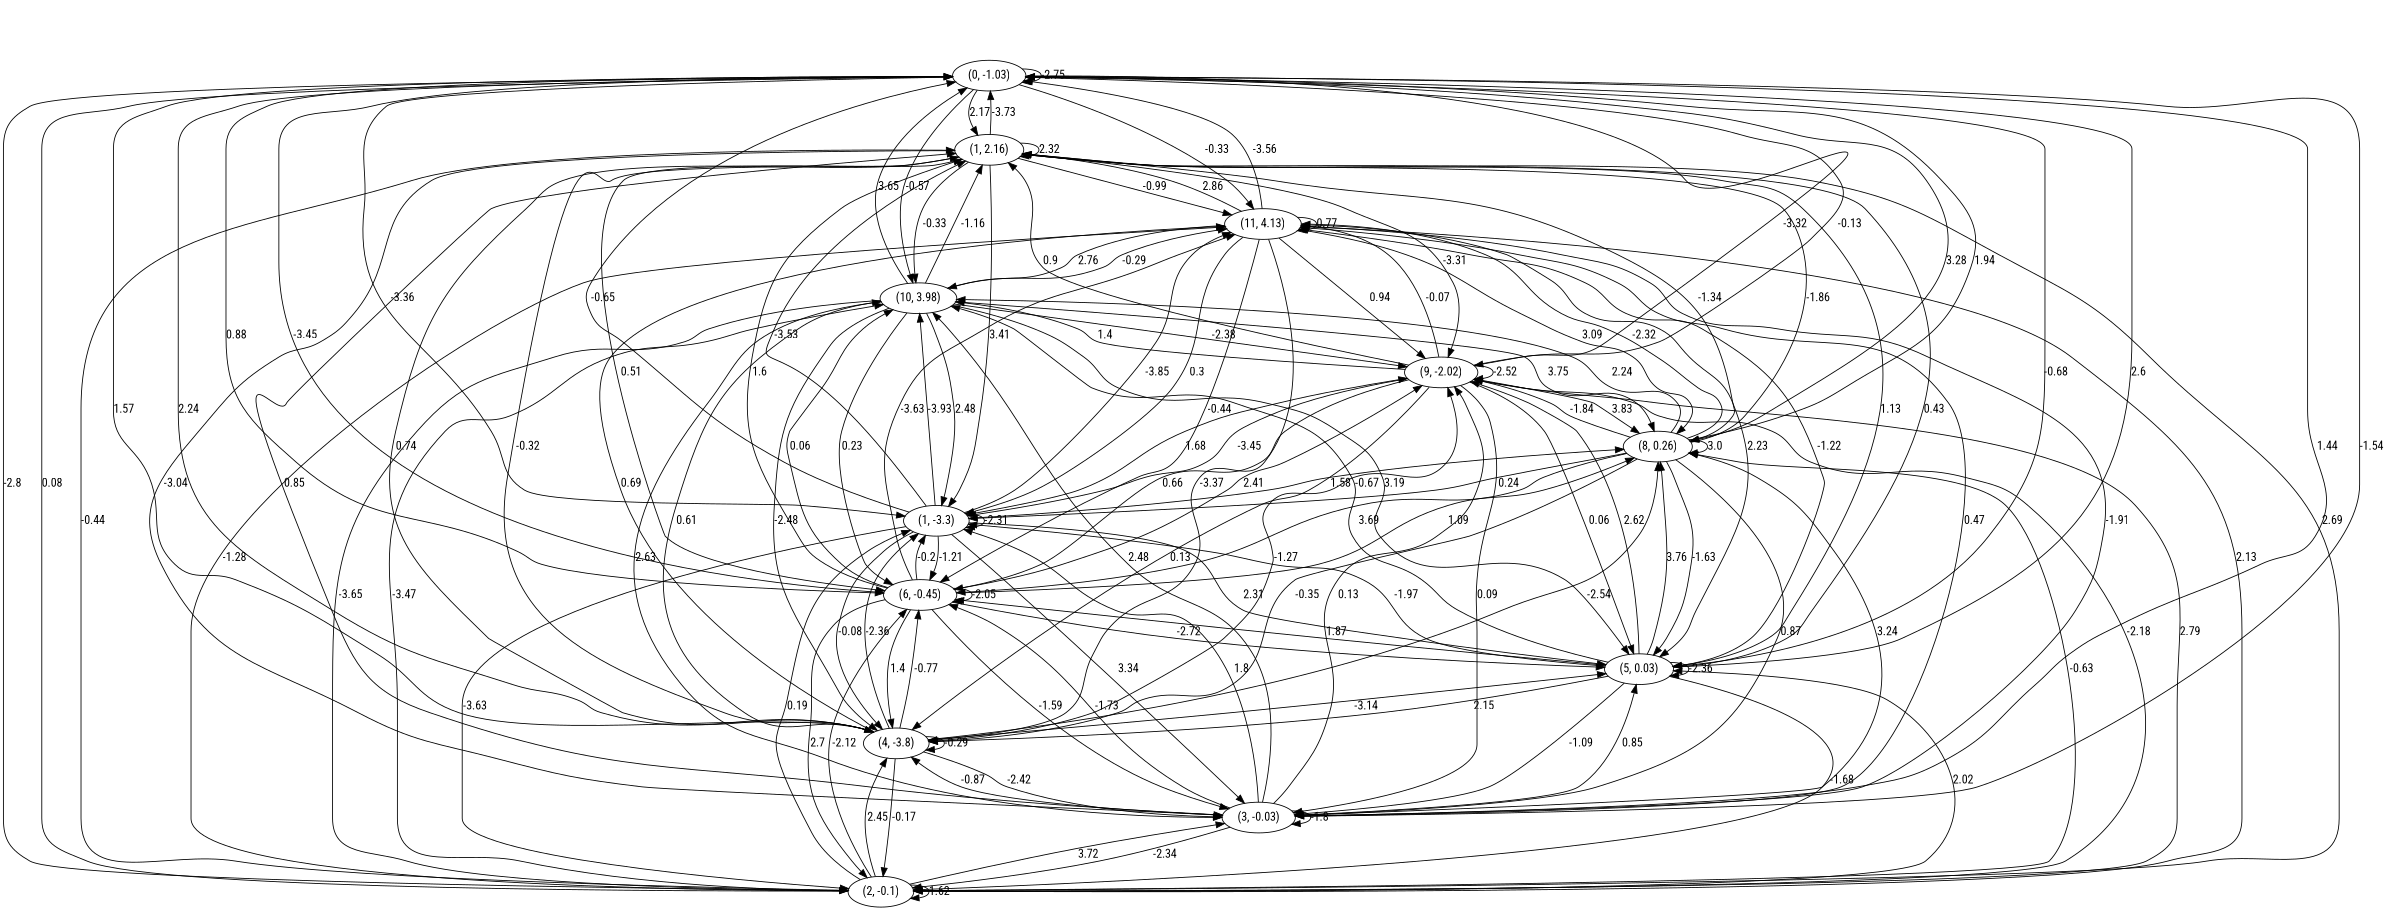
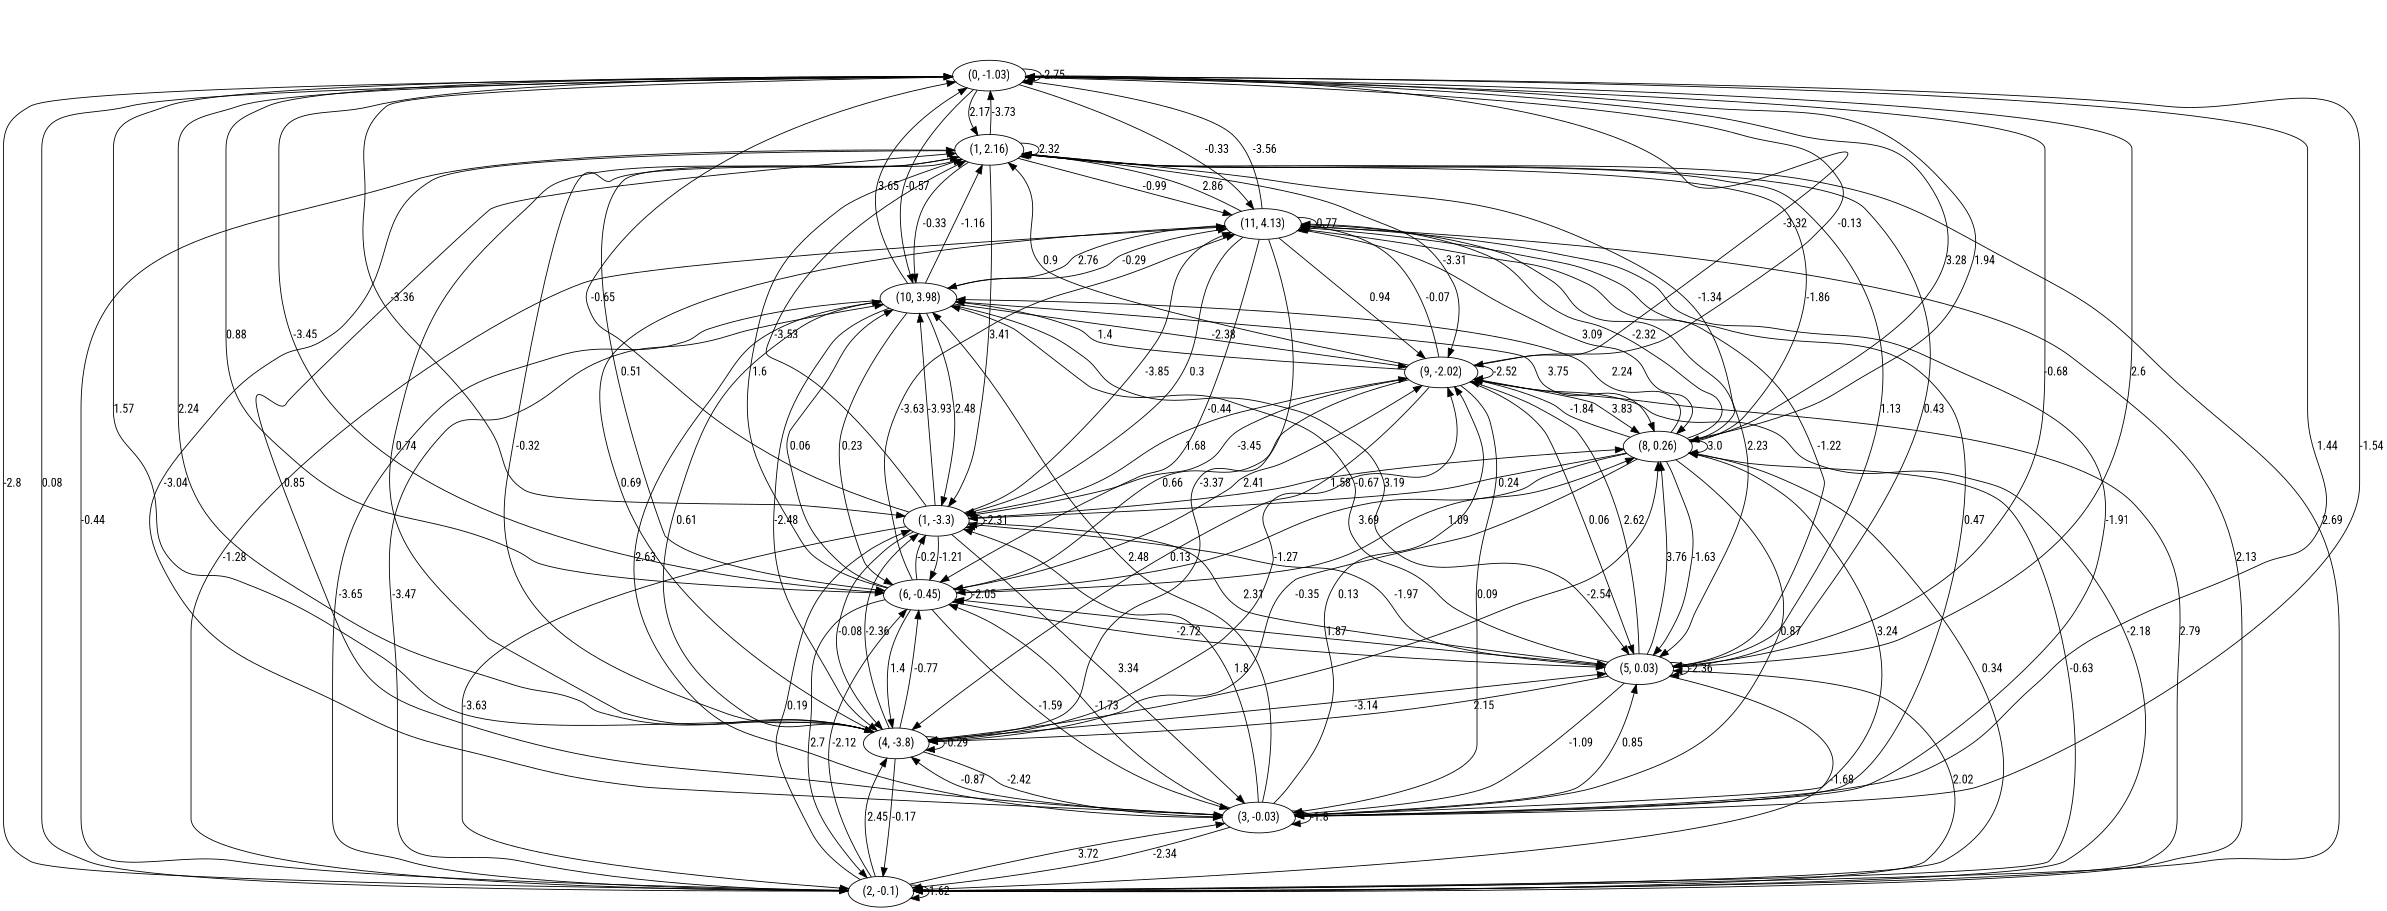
none -> (1931, 863)
